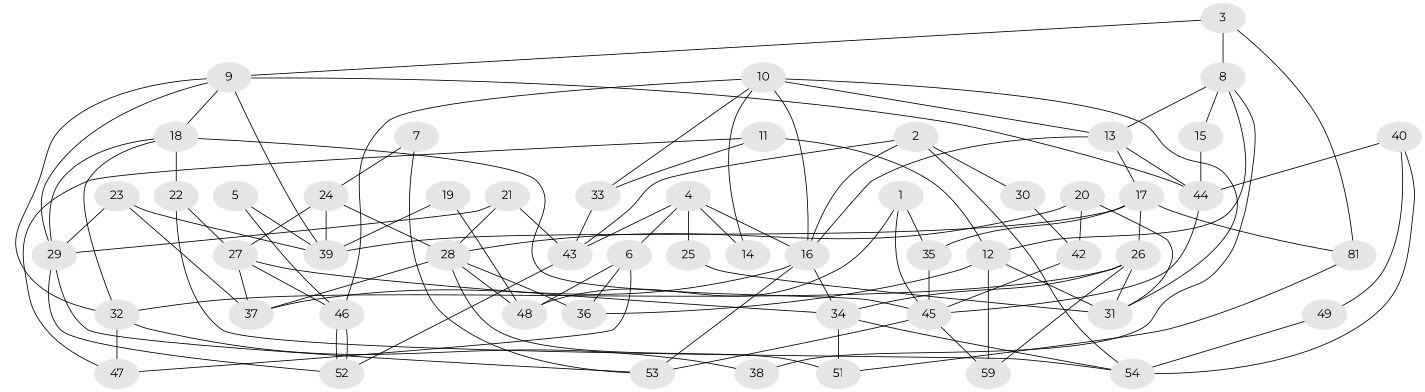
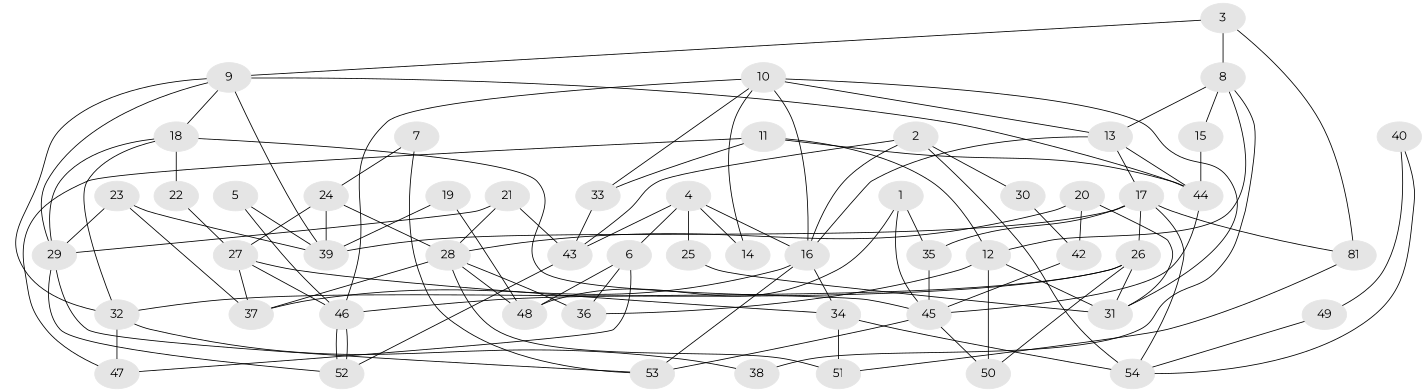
(1300, 166) -> (986, 158)
(991, 289) -> (743, 295)
(371, 345) -> (1176, 287)
(988, 374) -> (988, 374)
